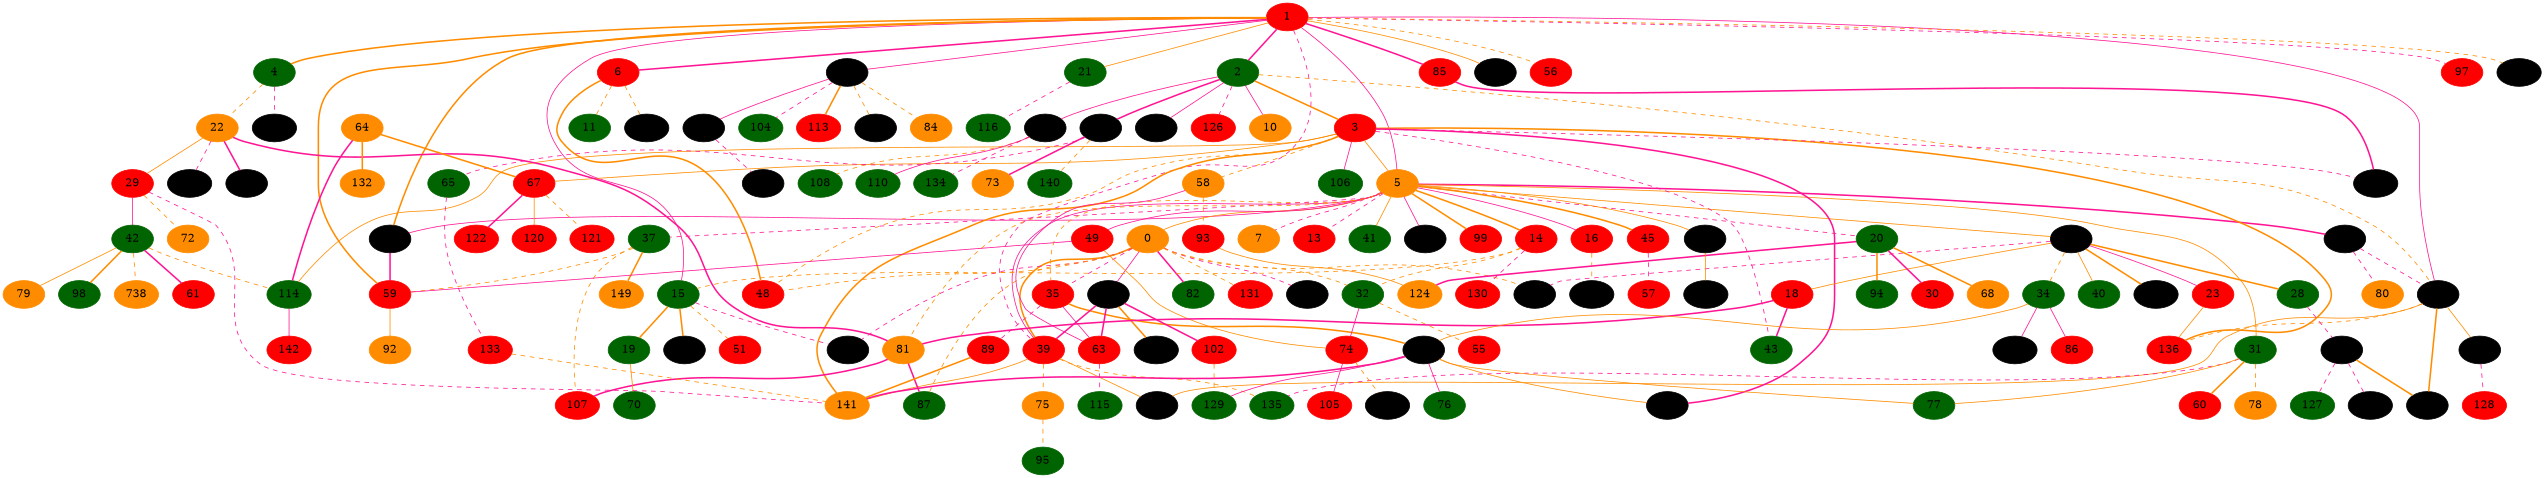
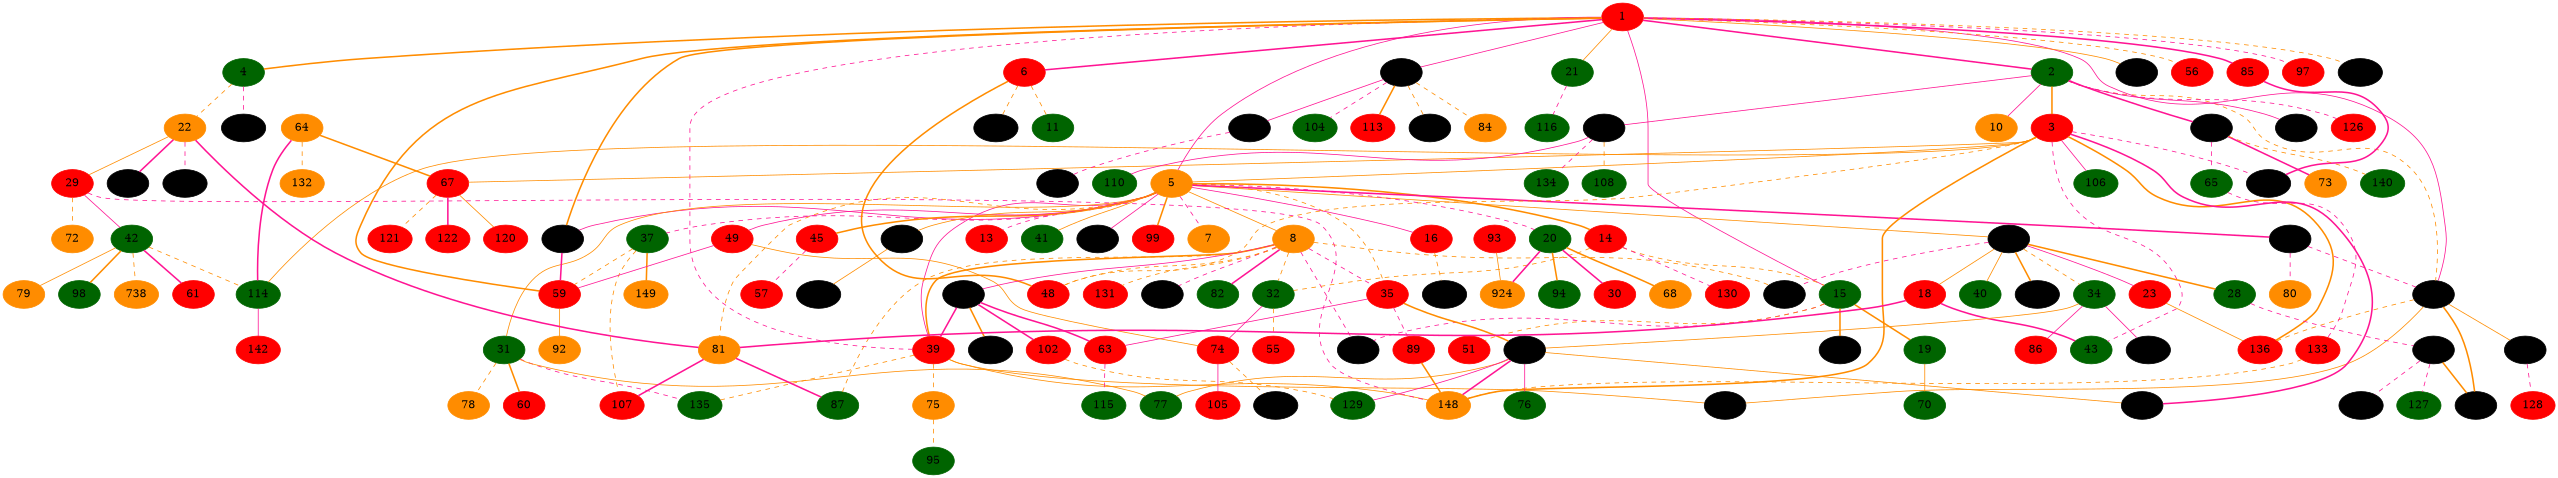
(362, 152) -> (302, 156)
(1203, 183) -> none
(1148, 239) -> (1293, 239)
(1420, 294) -> (1502, 294)
(847, 405) -> (1448, 405)
